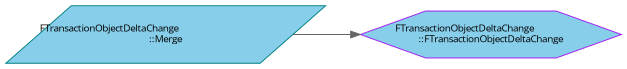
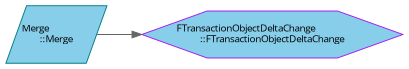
(166, 34) -> (56, 34)
